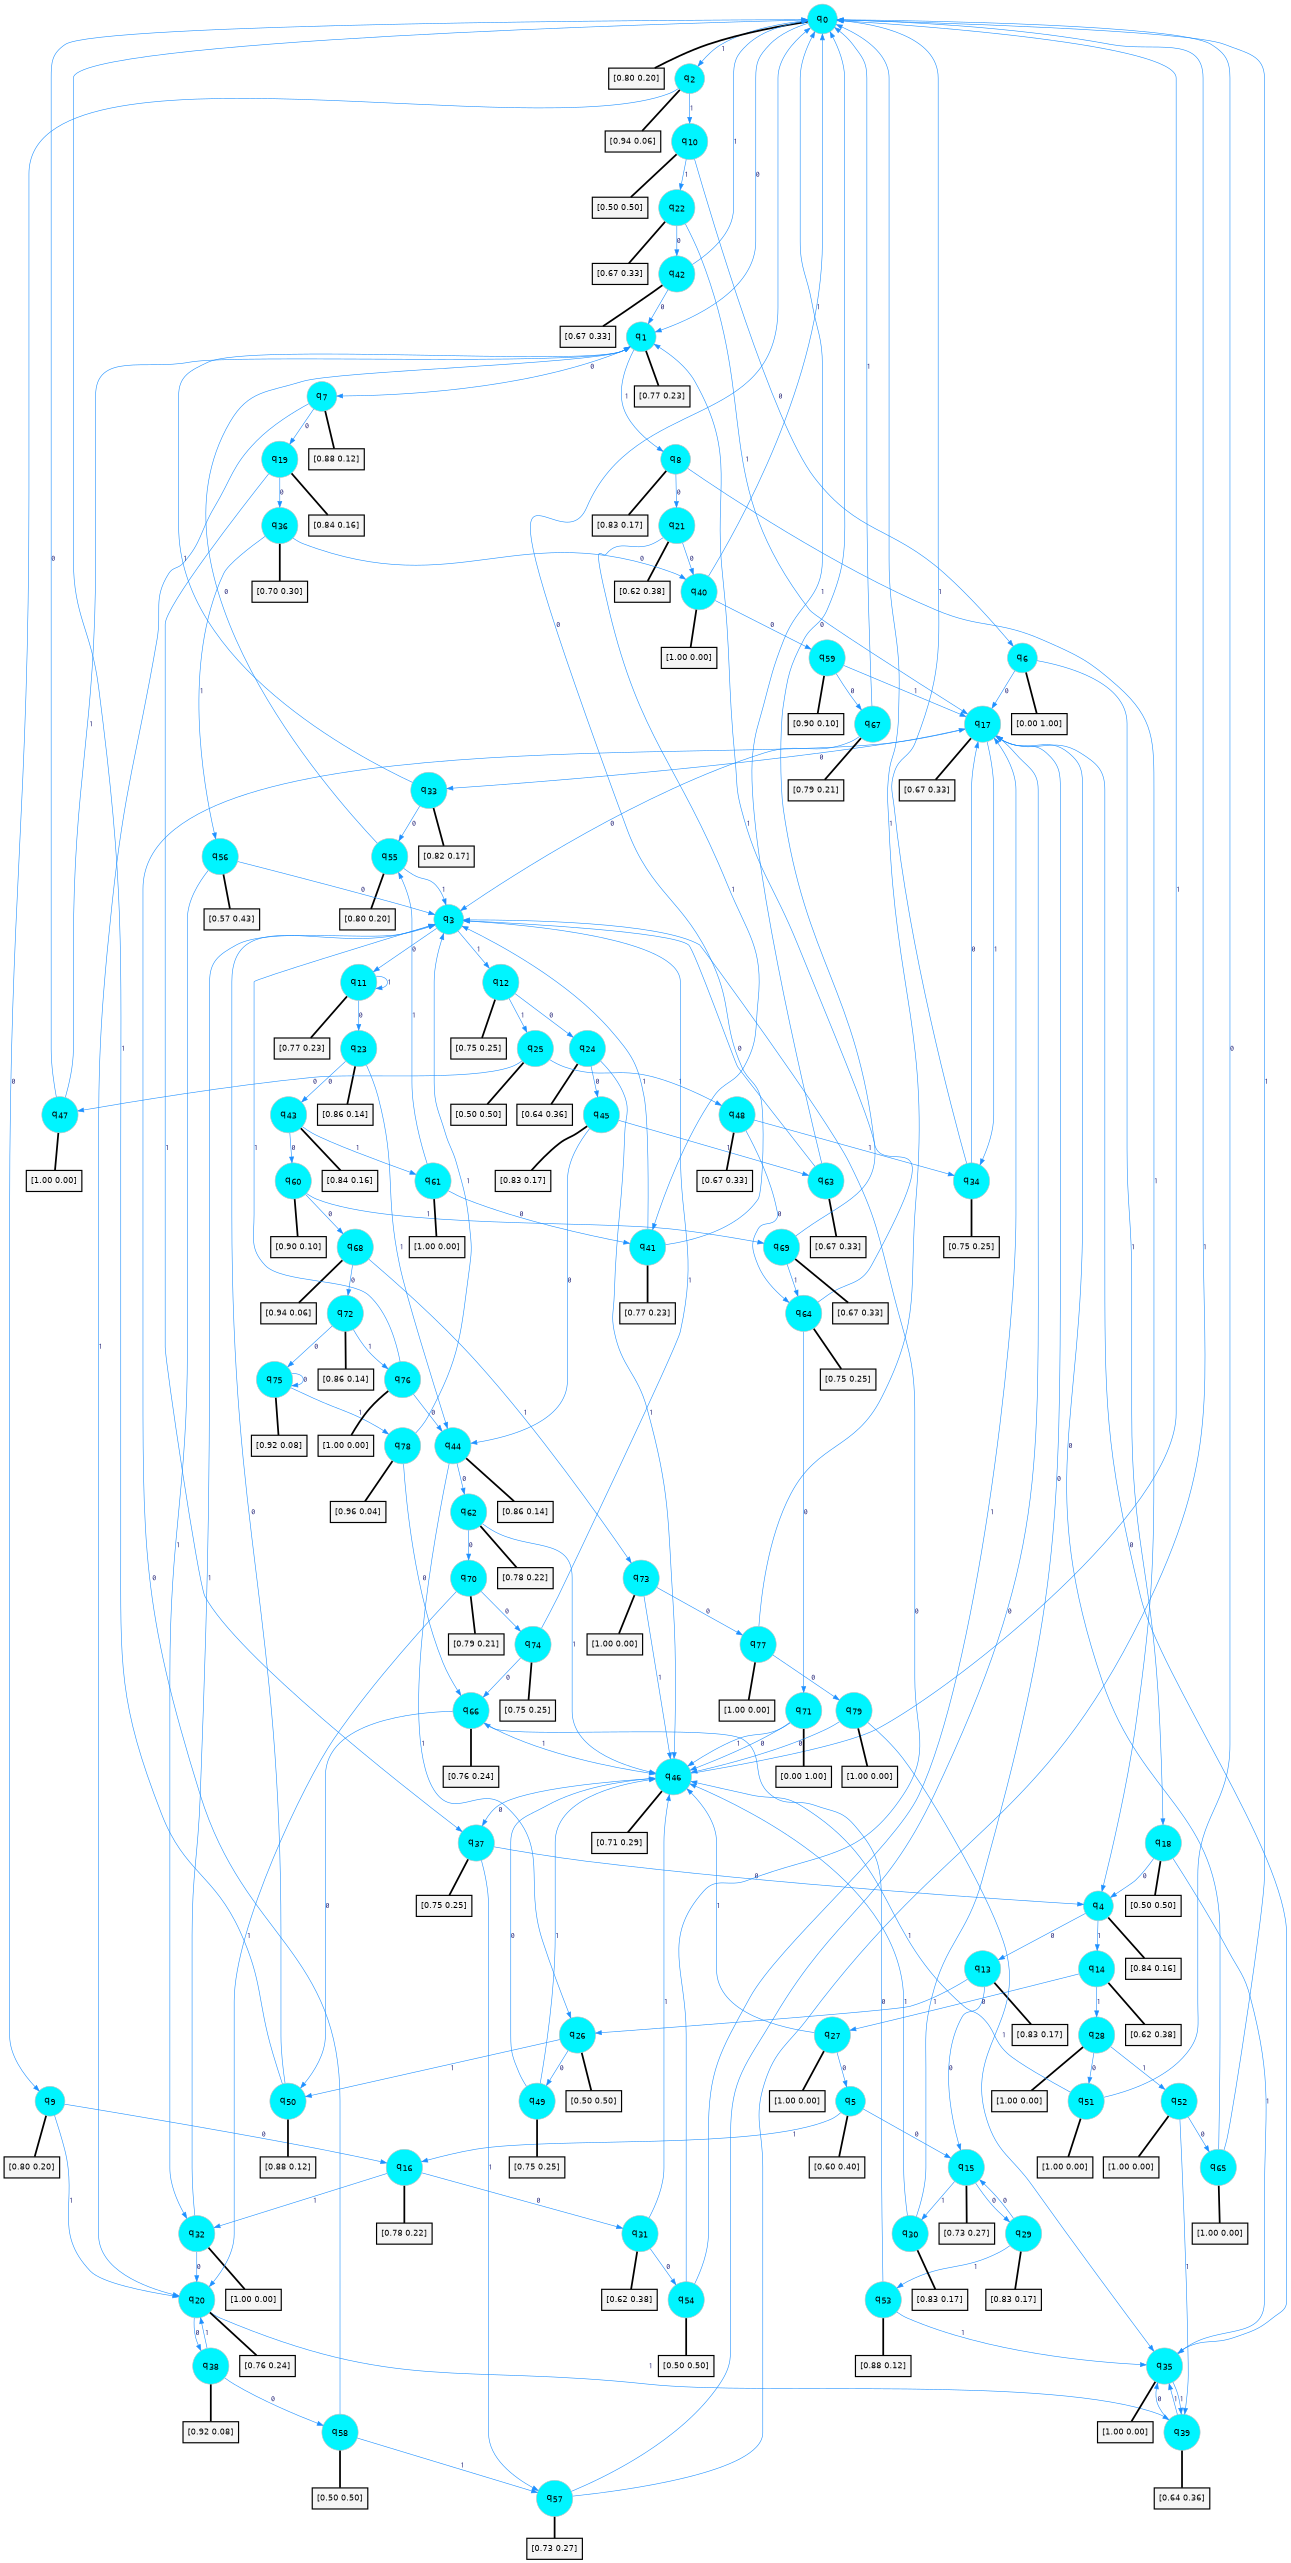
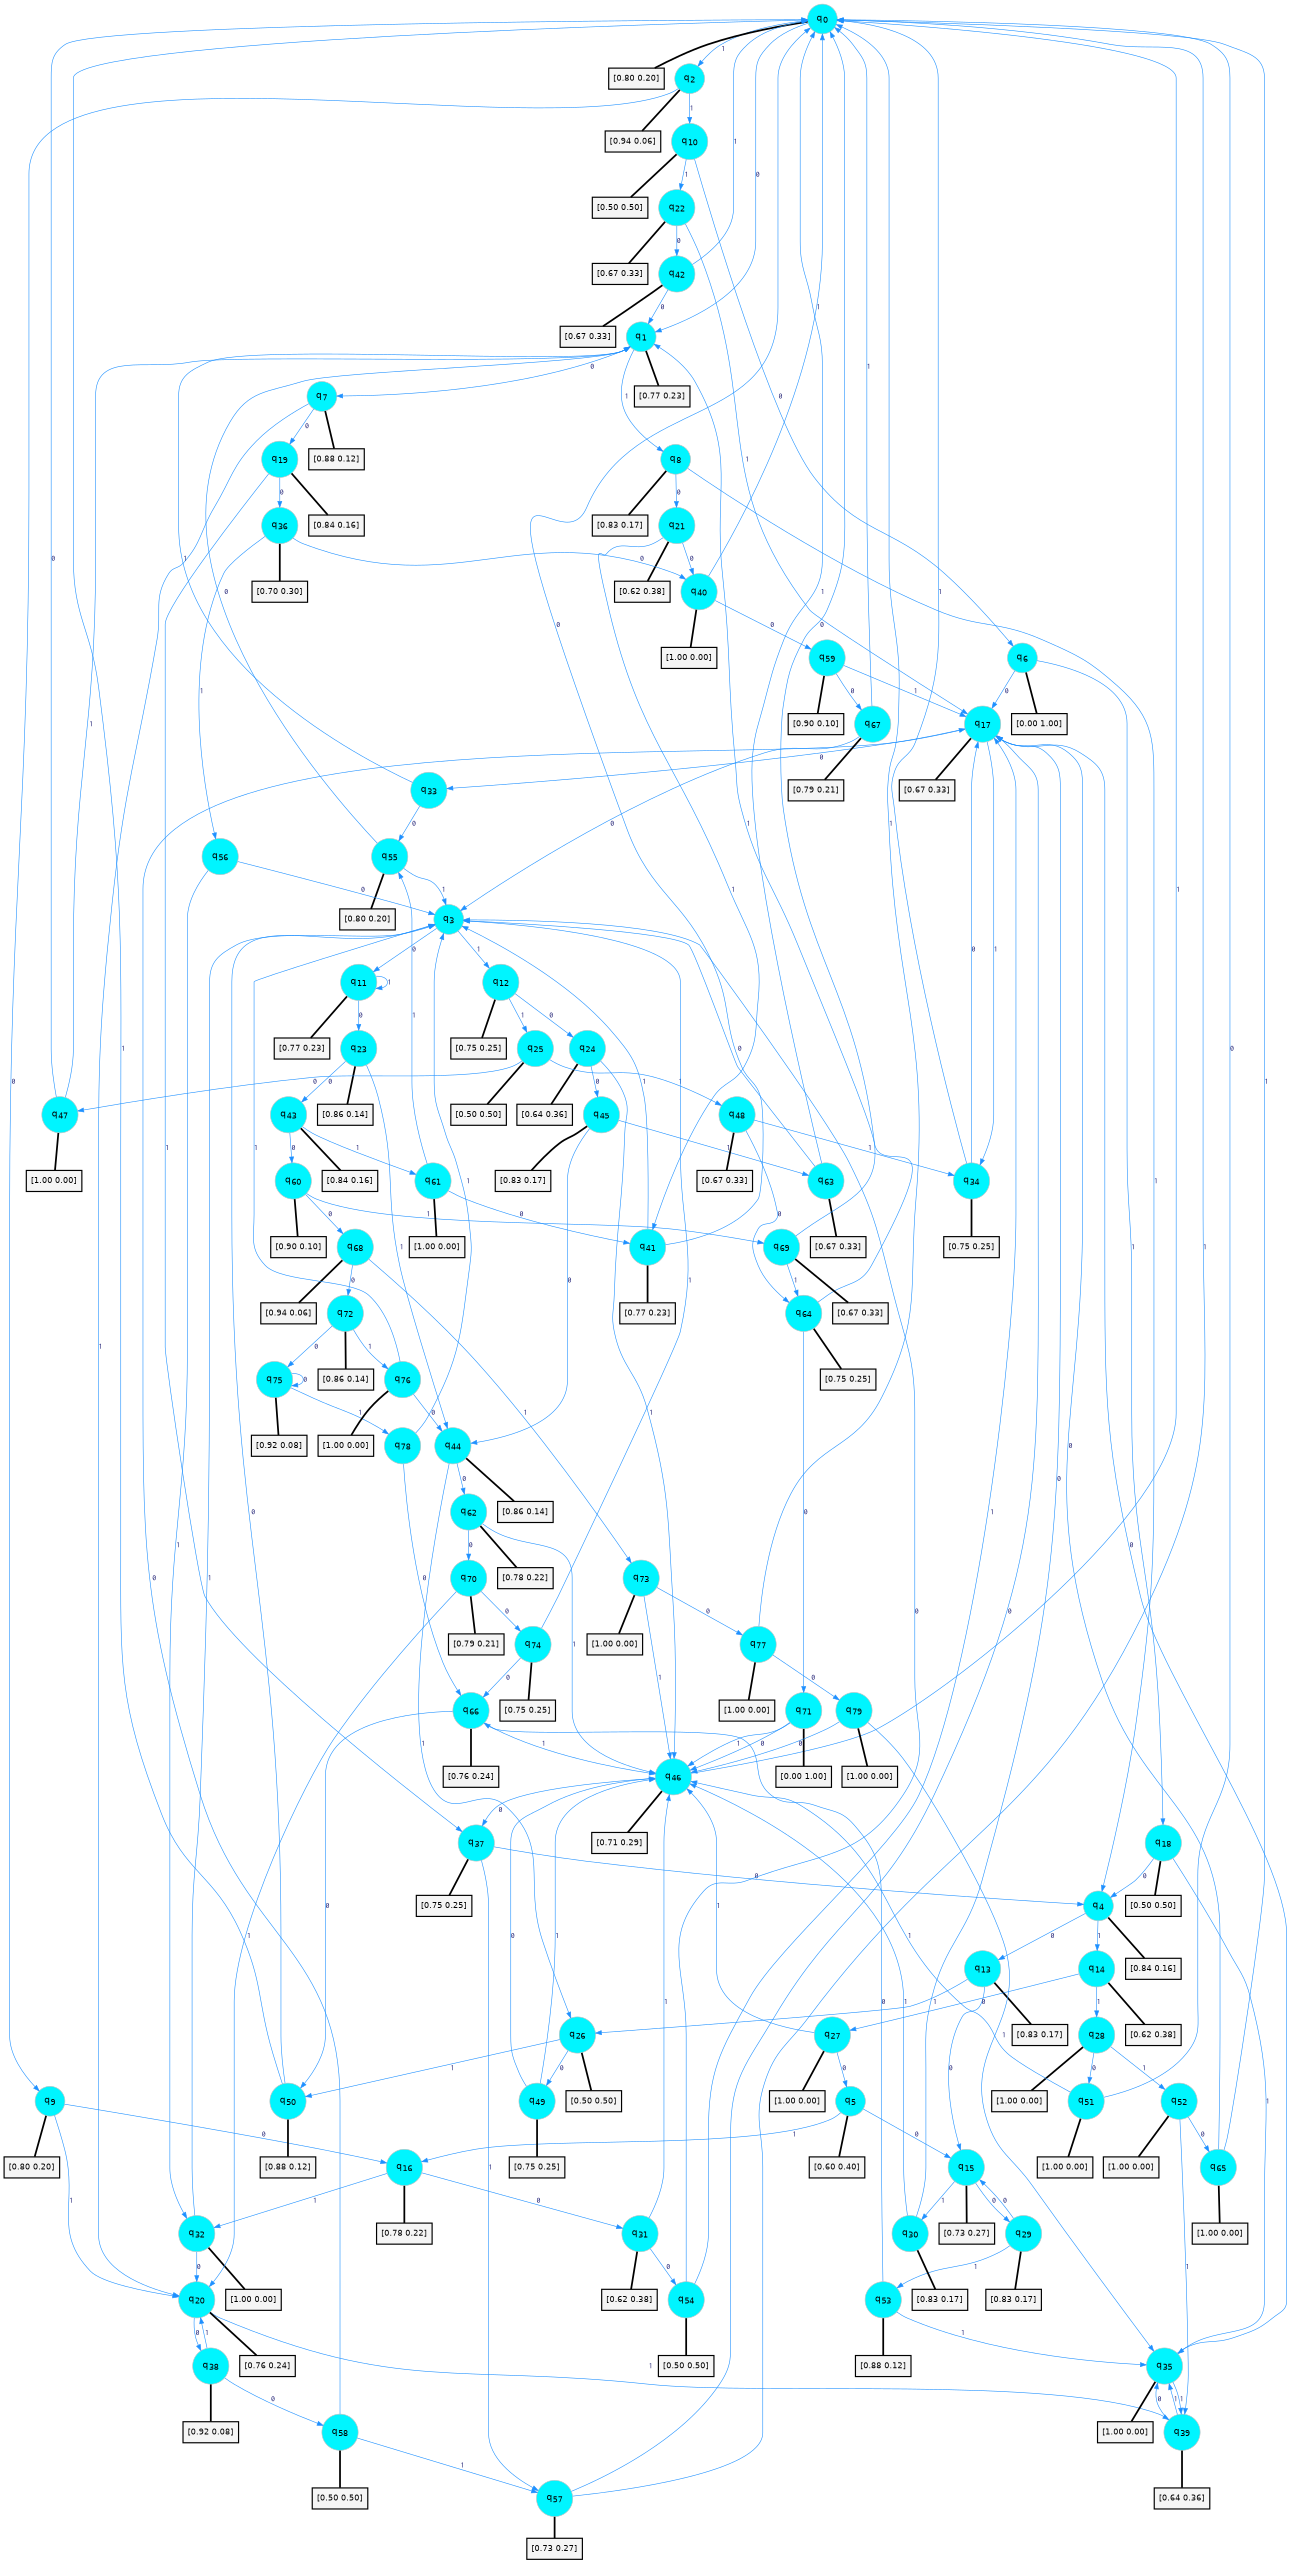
(446, 857) -> none
(232, 919) -> none
(358, 1512) -> none
